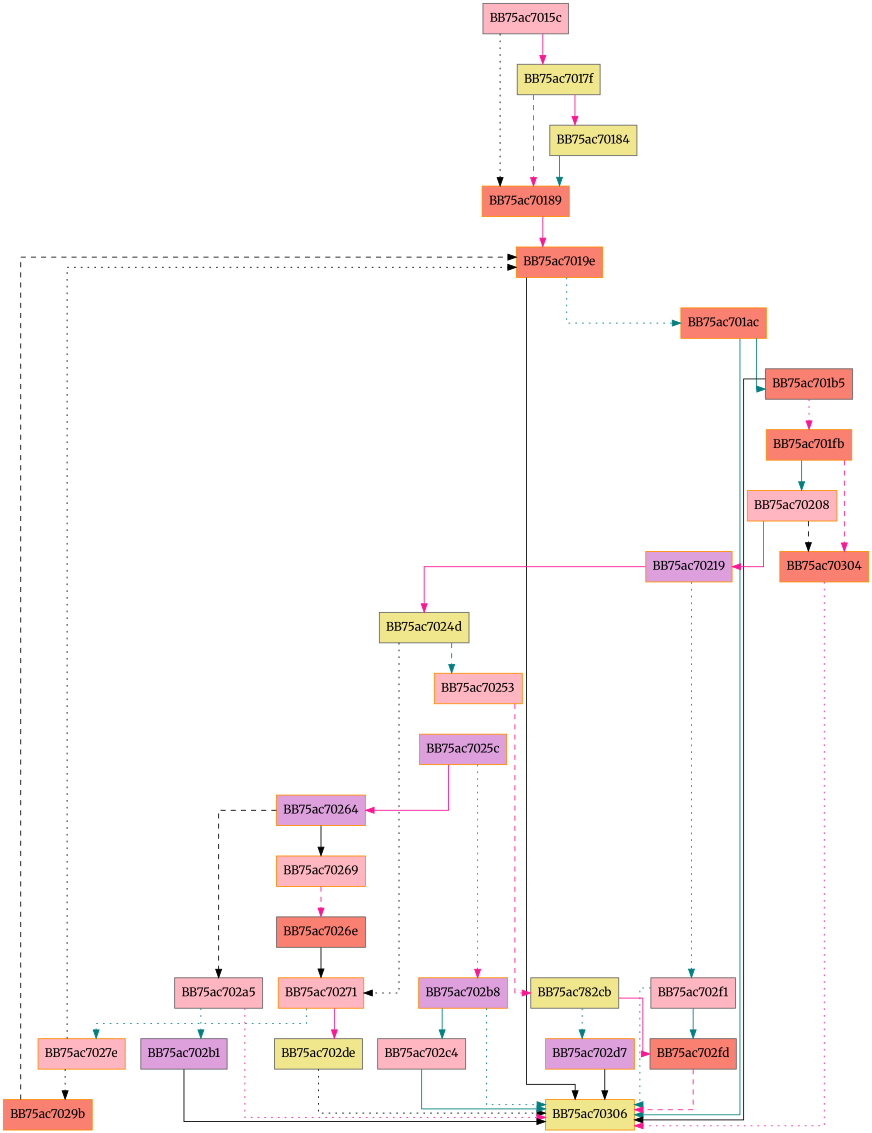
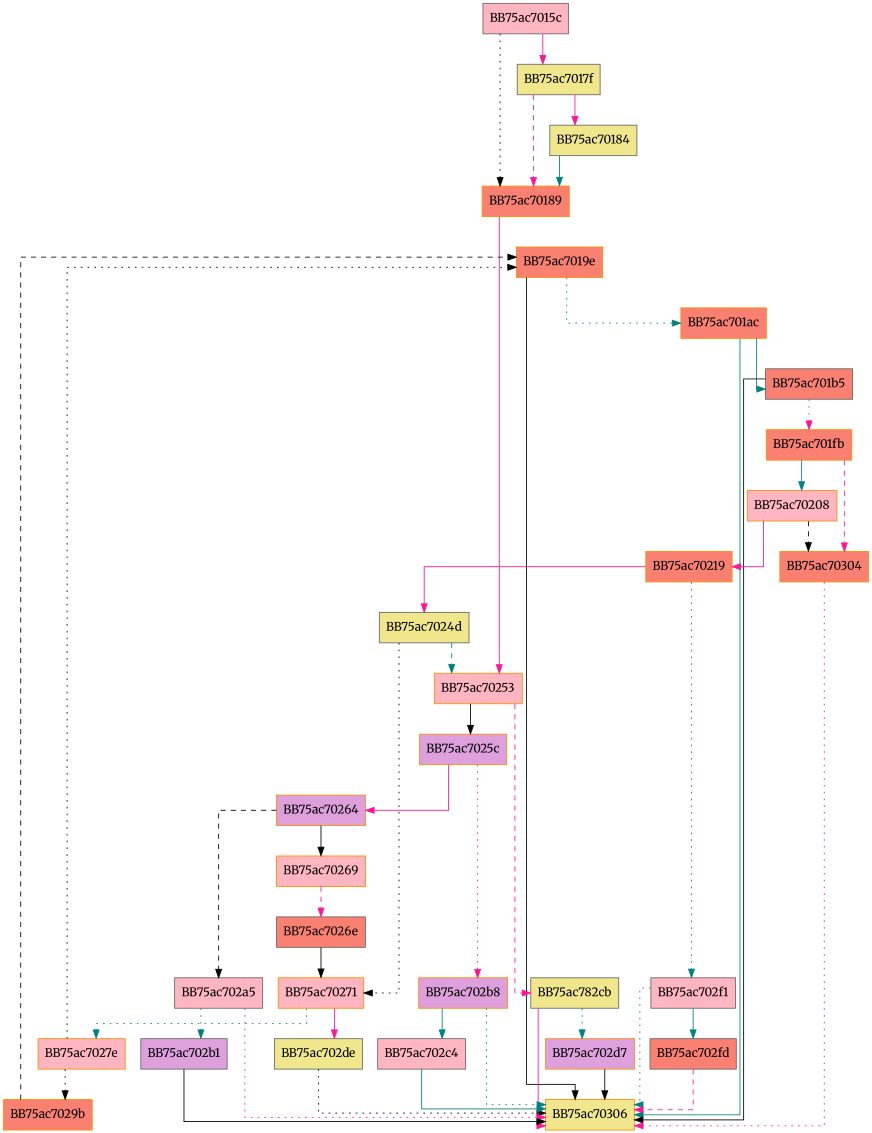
(543, 227) -> (499, 441)
(689, 567) -> (689, 567)
none -> (470, 715)
(643, 1014) -> (538, 1067)
